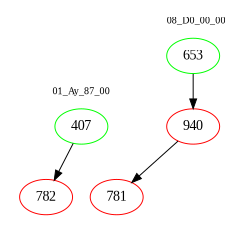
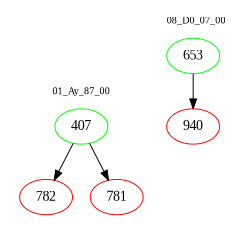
(197, 21) -> (197, 21)
(159, 158) -> (97, 157)
